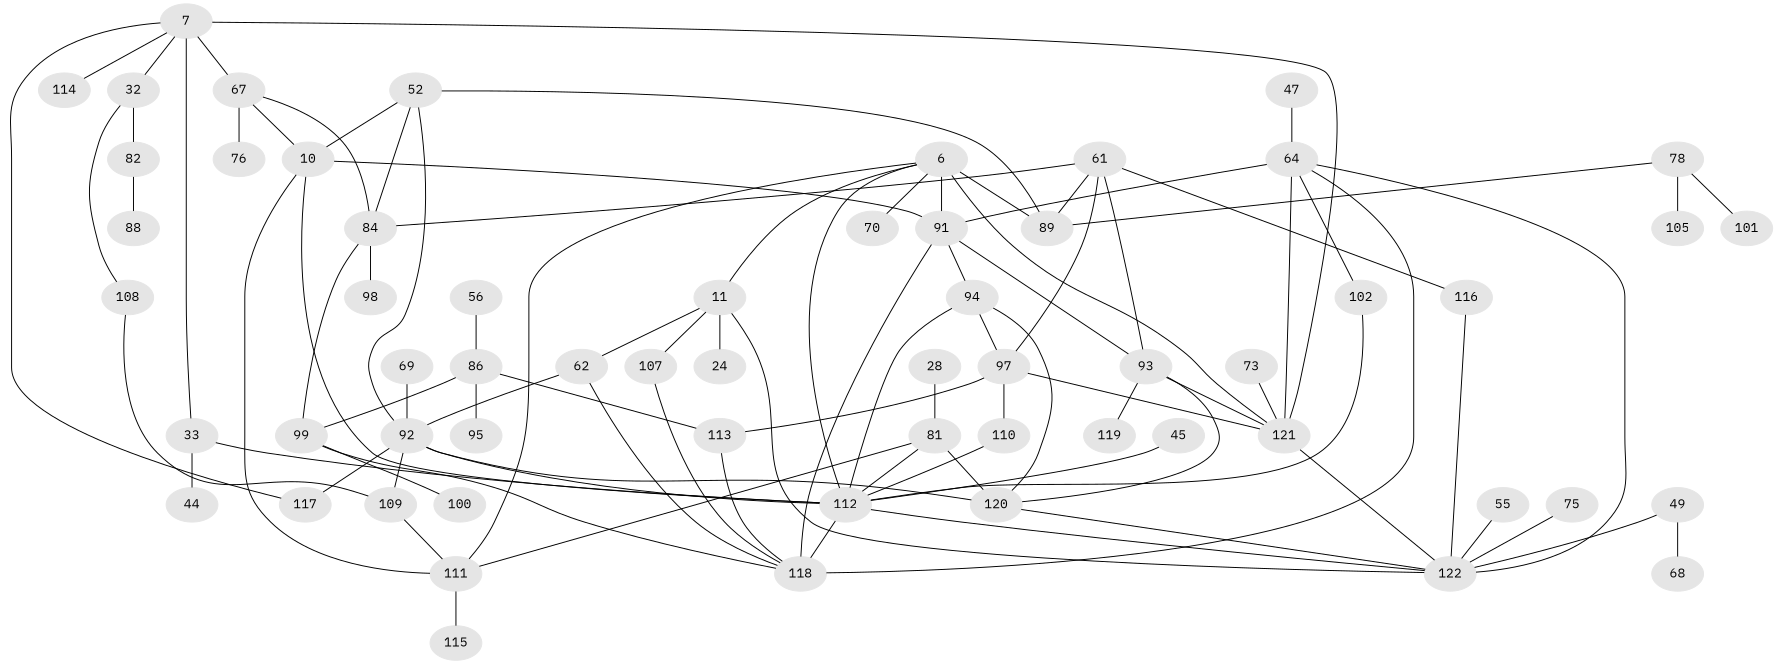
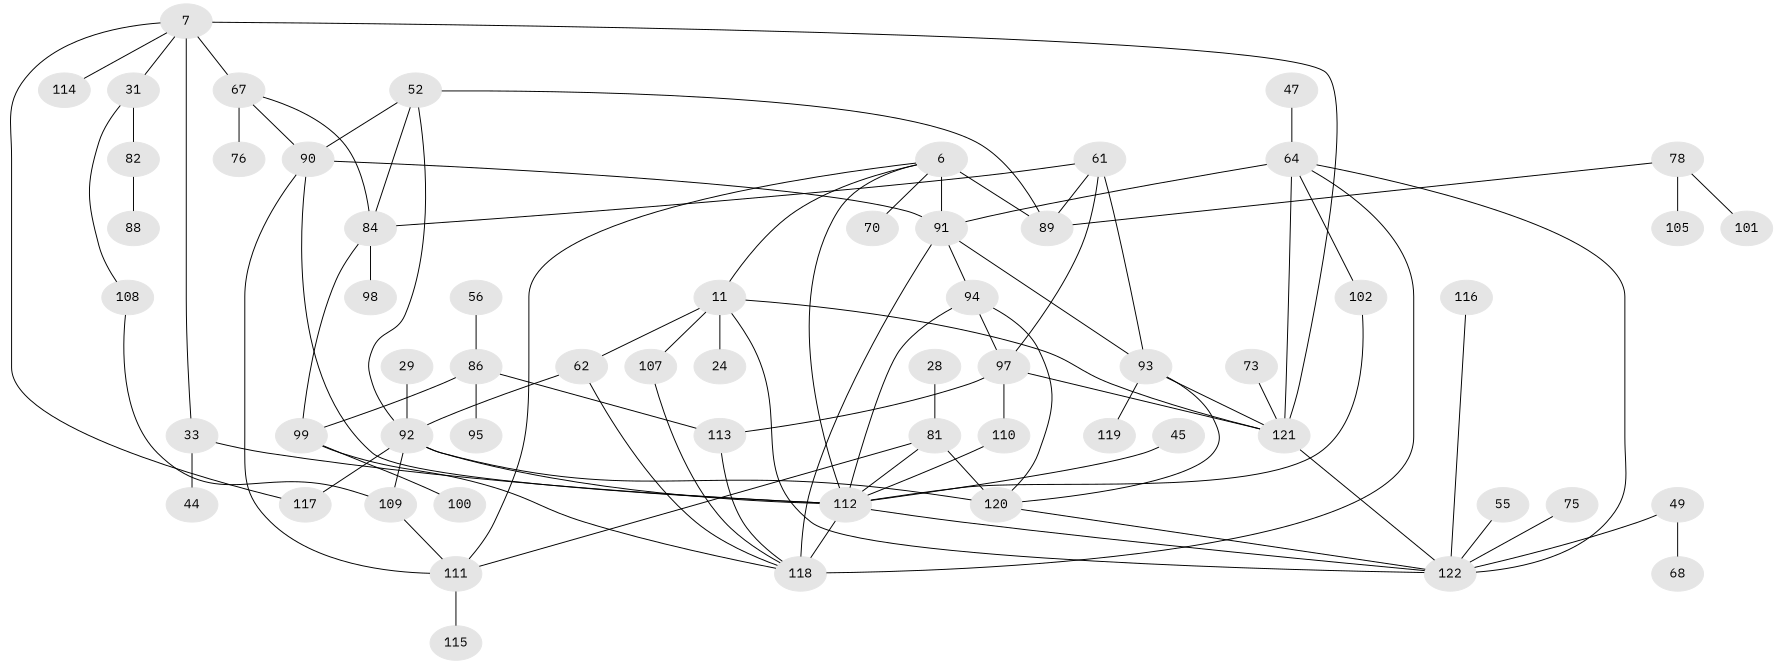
(133, 90) -> (133, 90)
(308, 159) -> (308, 159)
(1283, 228) -> none
(1105, 304) -> (1009, 341)
(407, 367) -> (407, 367)
